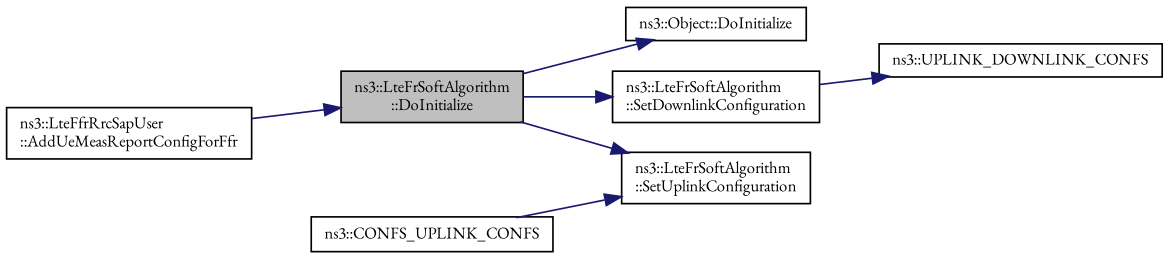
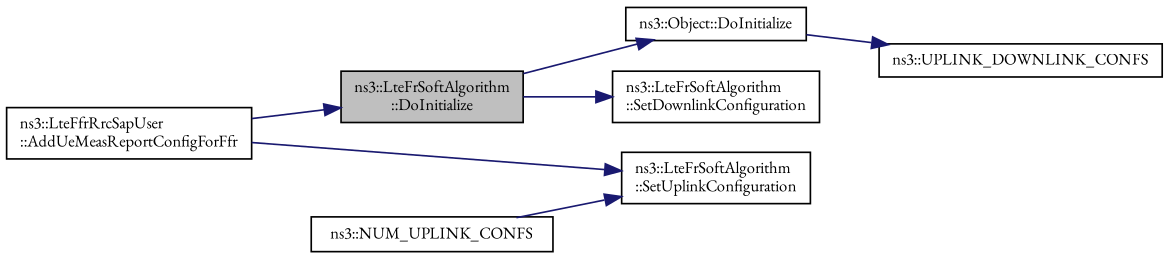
(846, 81) -> (839, 39)
(566, 135) -> (428, 156)
(432, 234) -> (432, 234)
